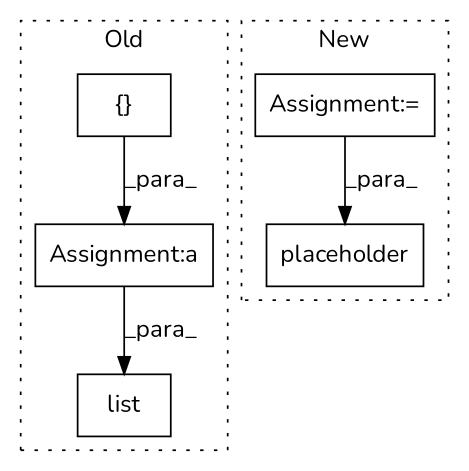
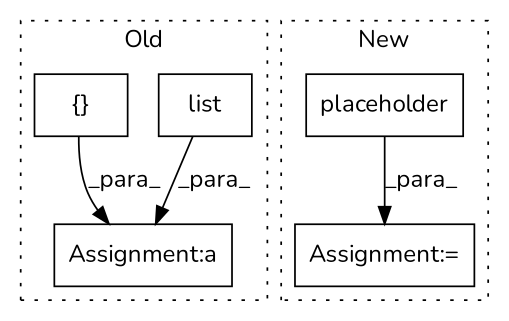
(345, 172) -> (385, 172)
(124, 322) -> (178, 172)
